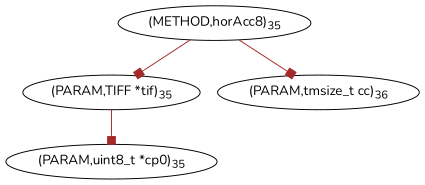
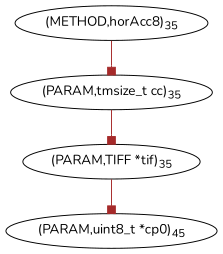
(167, 55) -> (111, 122)
(381, 91) -> (175, 91)
(178, 160) -> (178, 230)
